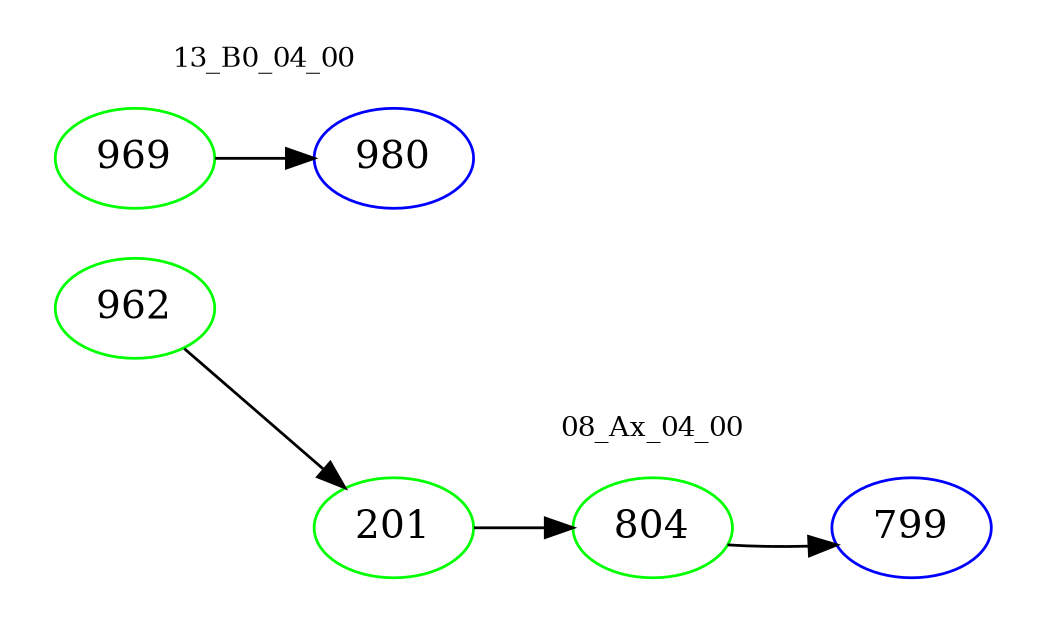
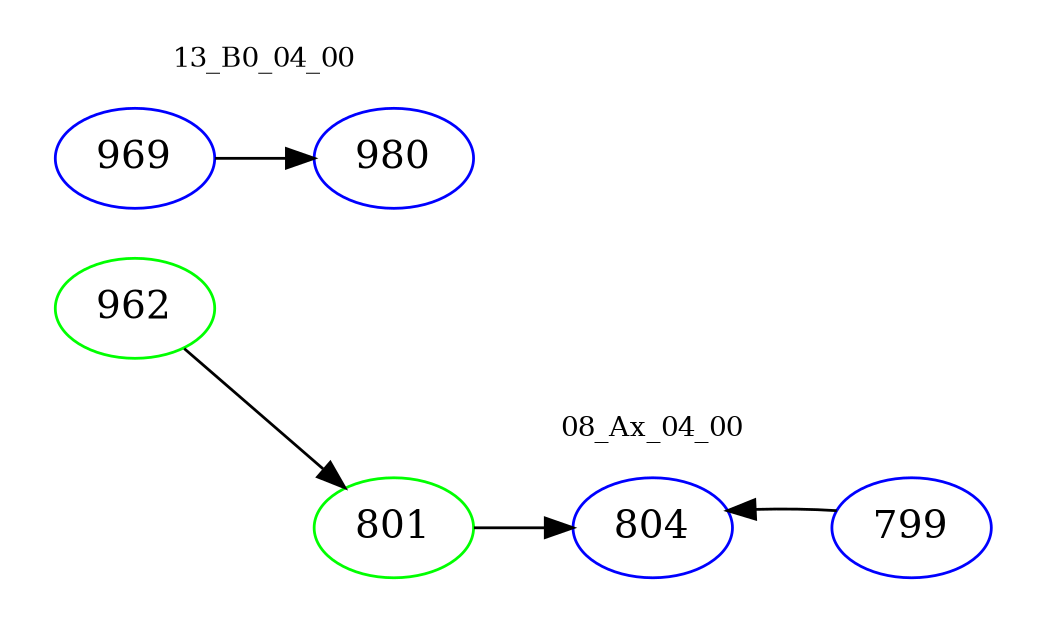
(135, 158) -> (135, 158)
(394, 528) -> (394, 528)
(653, 528) -> (653, 528)
(768, 546) -> (796, 509)
